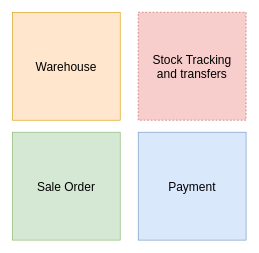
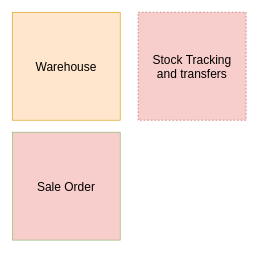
(66, 186) -> (66, 186)
(192, 186) -> none
